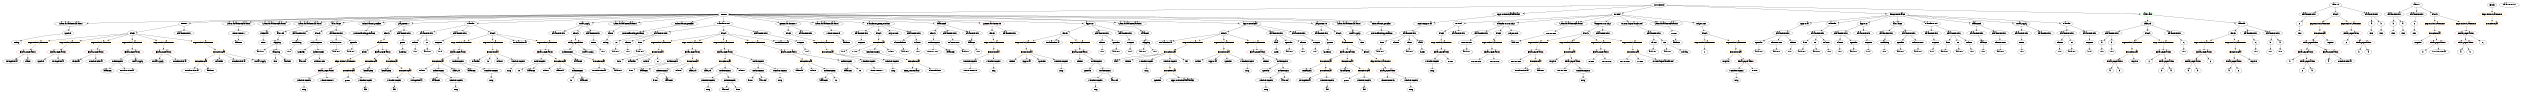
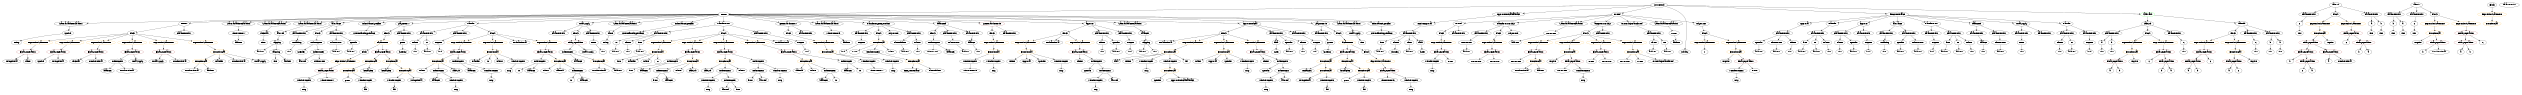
(1673, 47) -> (1686, 20)
none -> (1395, 52)
